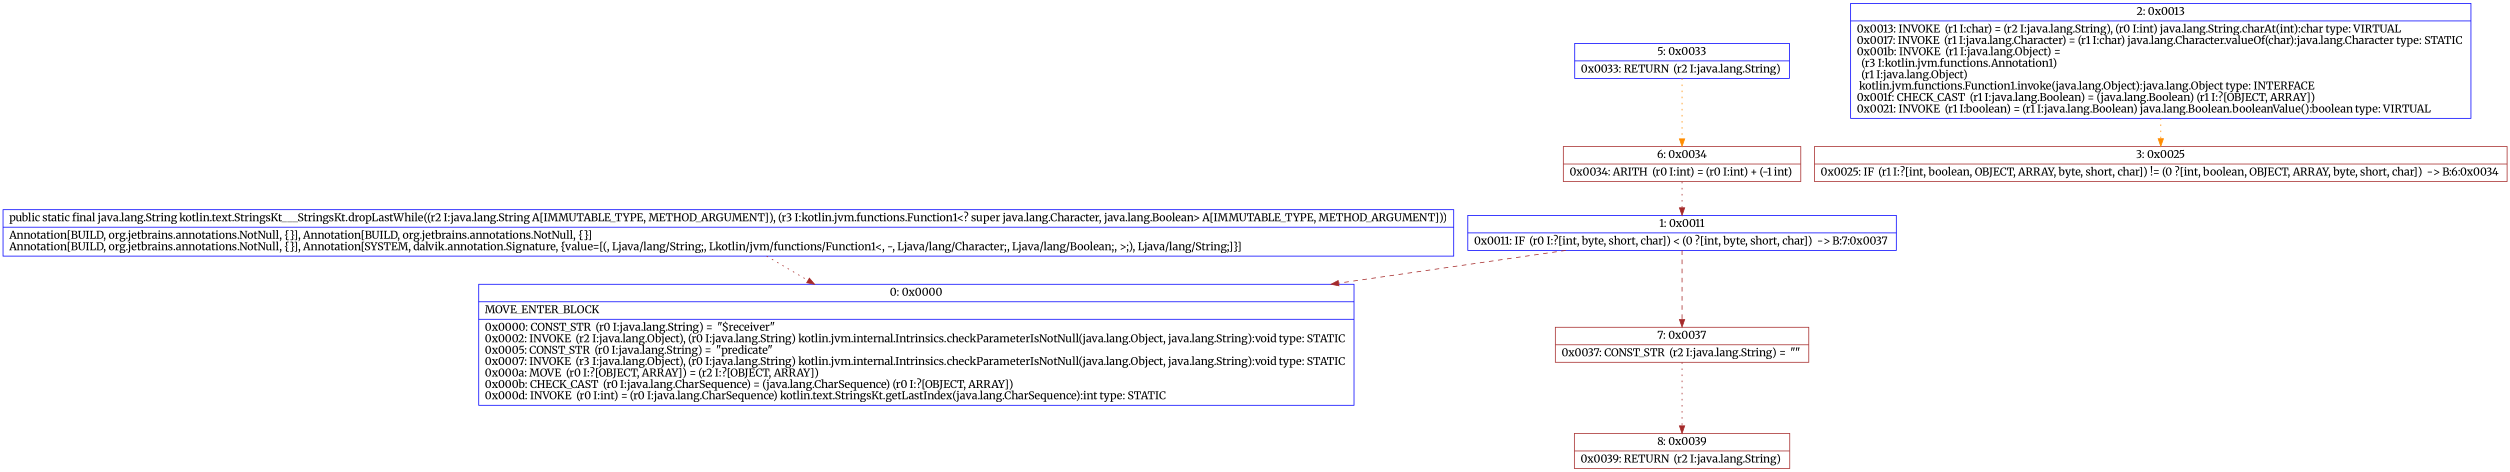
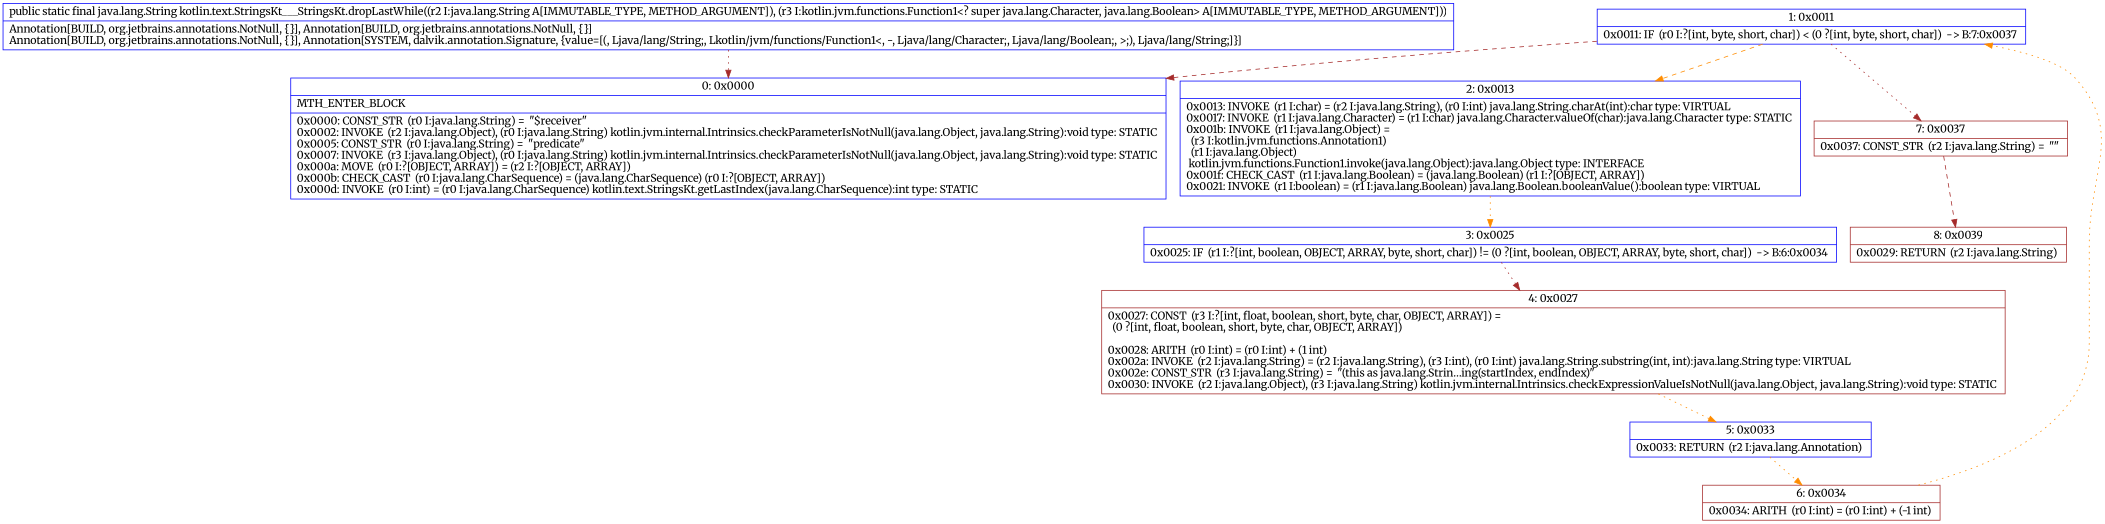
none -> (1713, 61)
(1682, 69) -> (1751, 448)
(2161, 164) -> (1490, 245)
(1682, 195) -> (2089, 281)
(1682, 285) -> (1873, 80)
(542, 310) -> (351, 104)
none -> (1553, 342)
(1682, 394) -> (1949, 188)
(1682, 459) -> (1958, 253)
